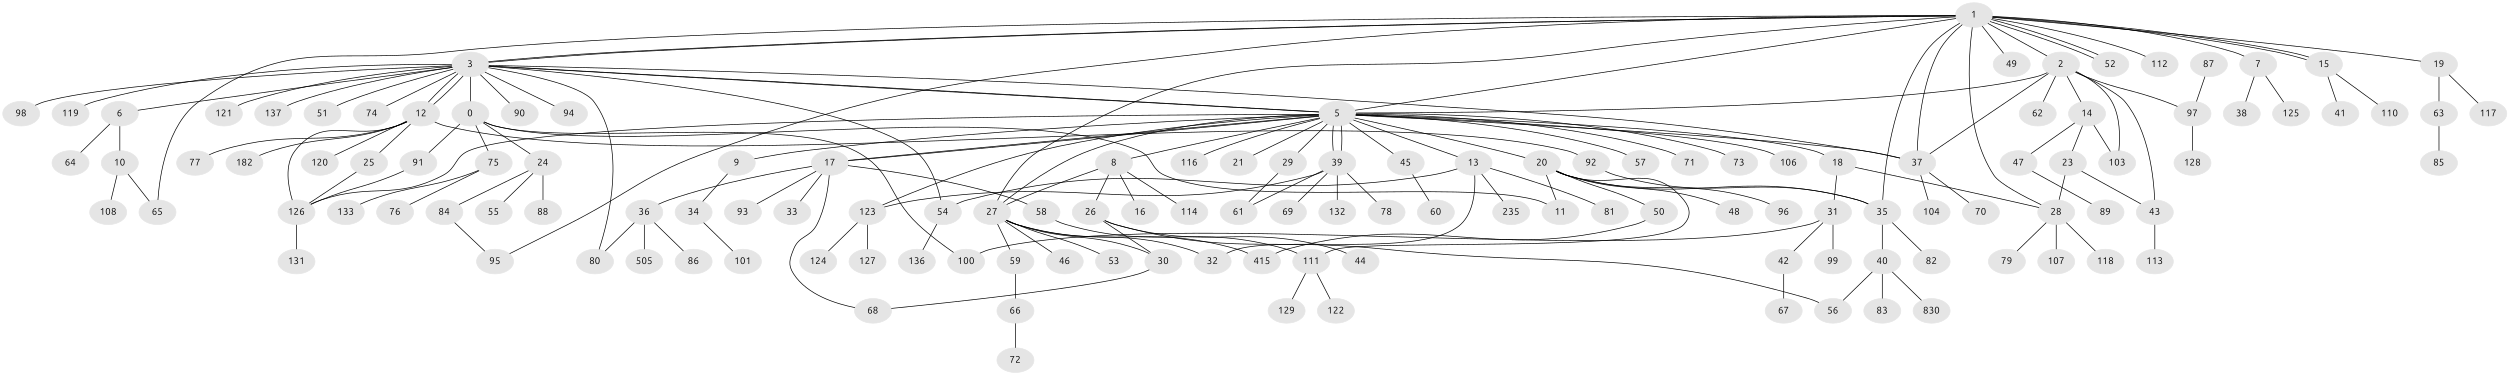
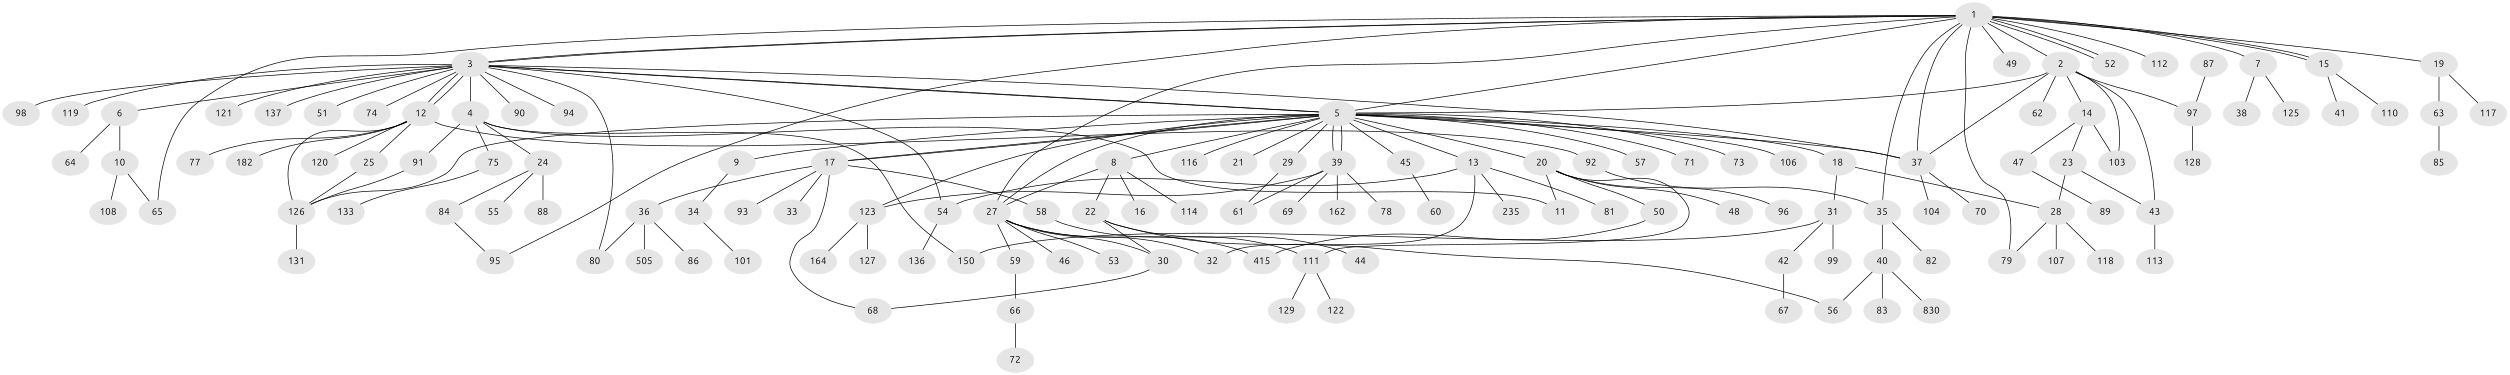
(470, 114) -> (470, 114)
(1976, 131) -> (1967, 146)
(1712, 188) -> none
(395, 212) -> none
(1091, 212) -> (1091, 212)
(1337, 212) -> (1337, 212)
(818, 262) -> (818, 262)
(966, 262) -> (966, 262)
